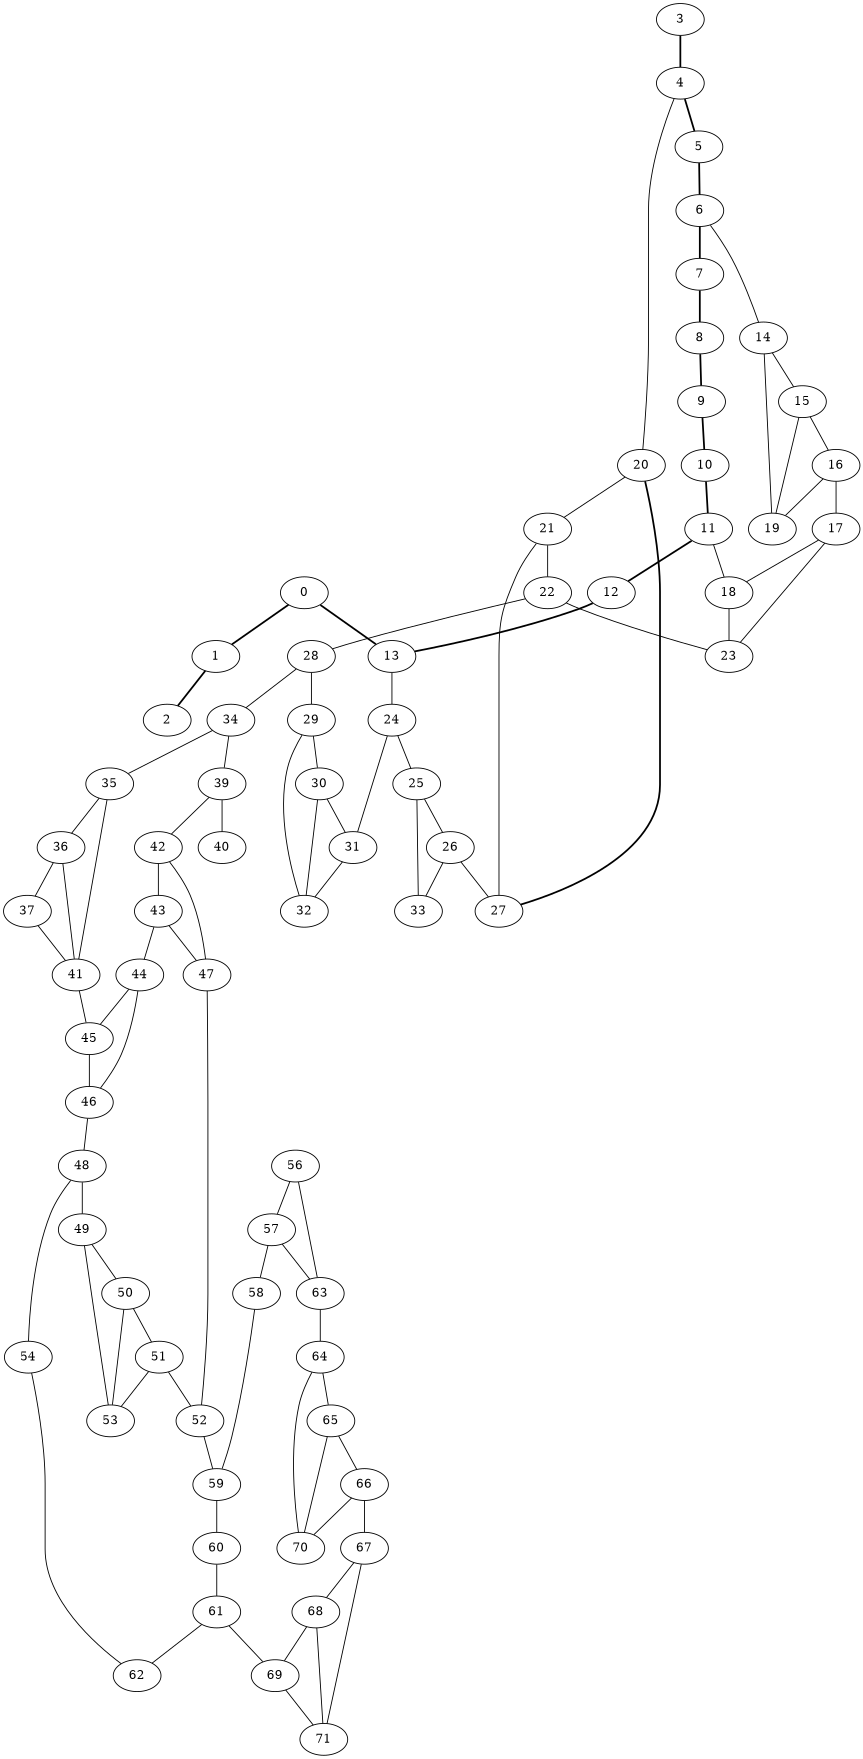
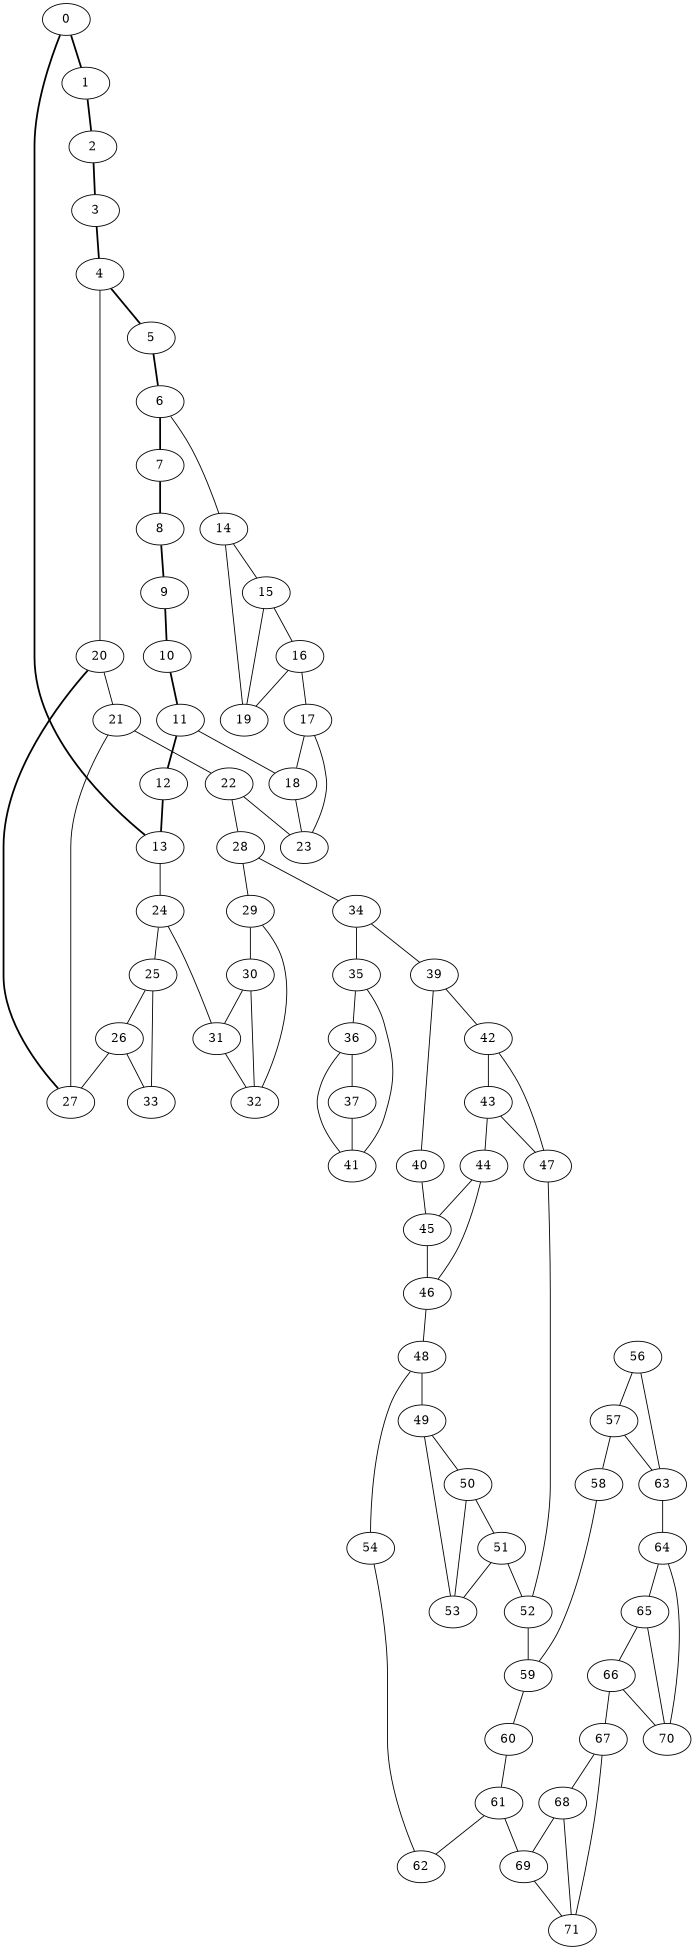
none -> (94, 179)
(83, 1007) -> (424, 1198)
